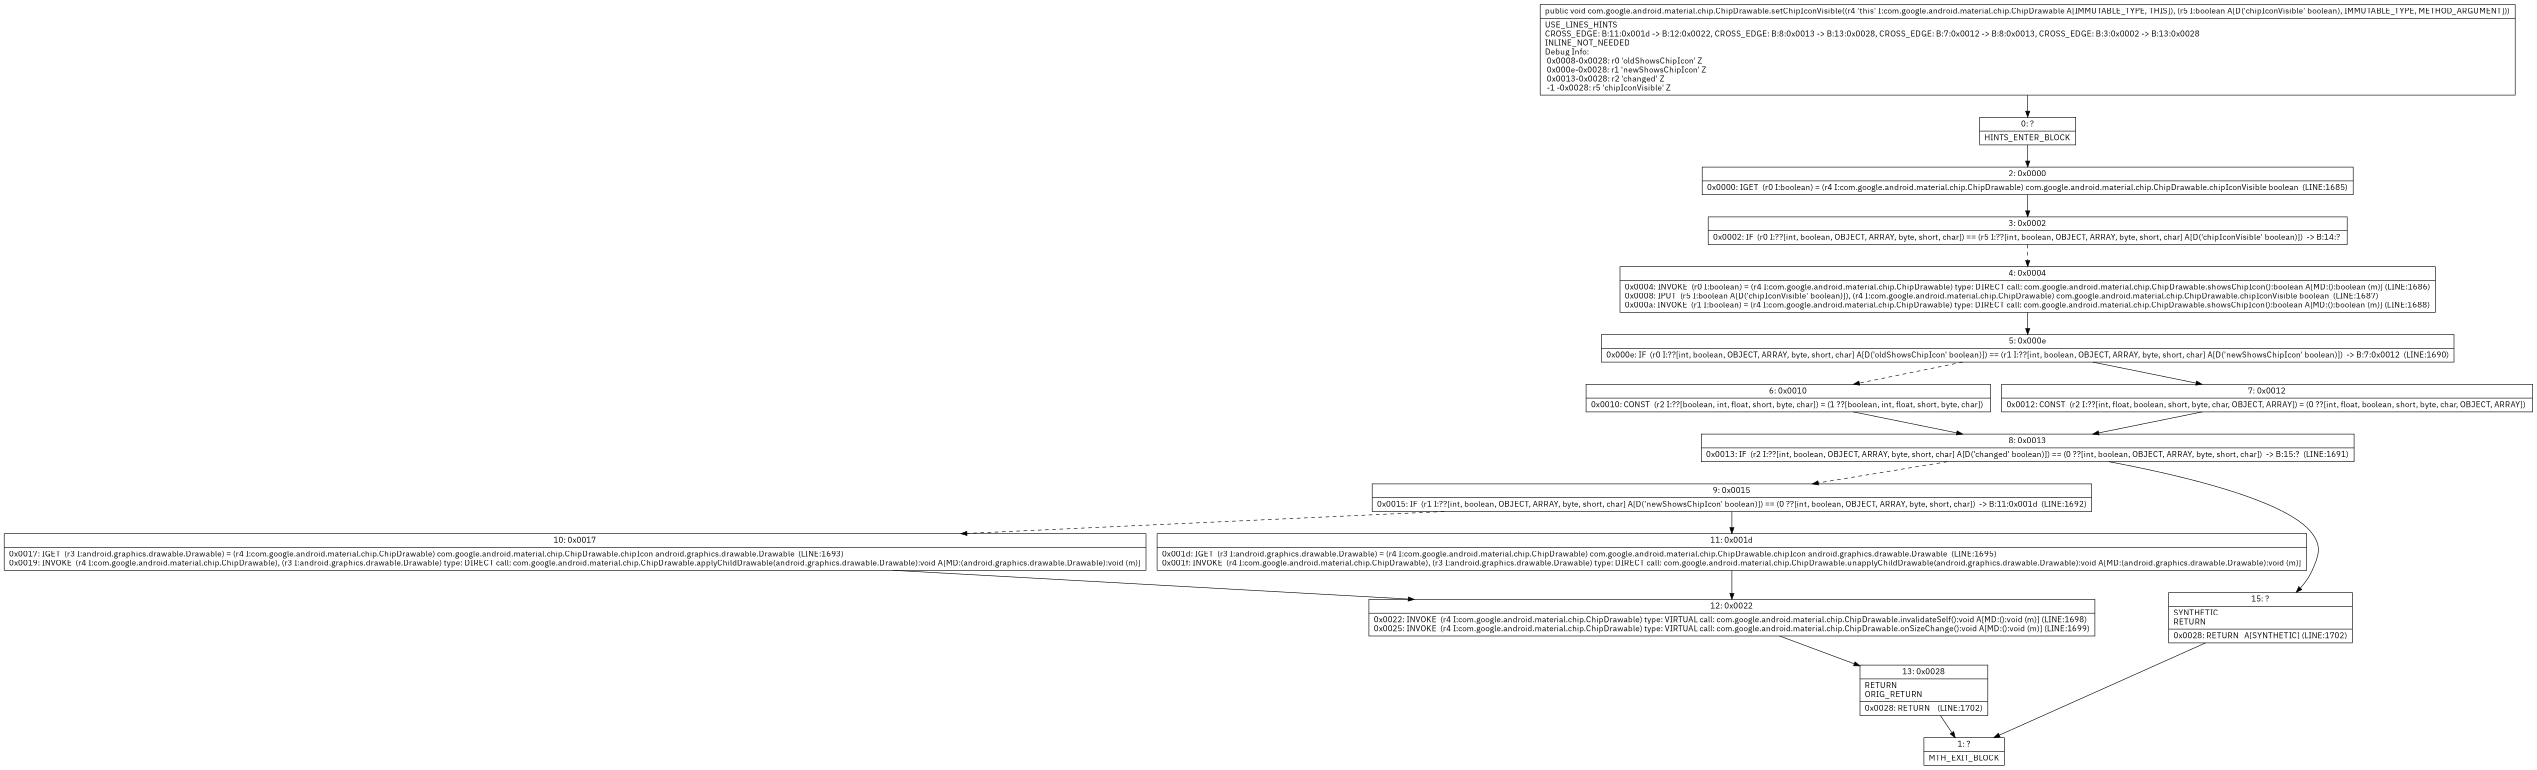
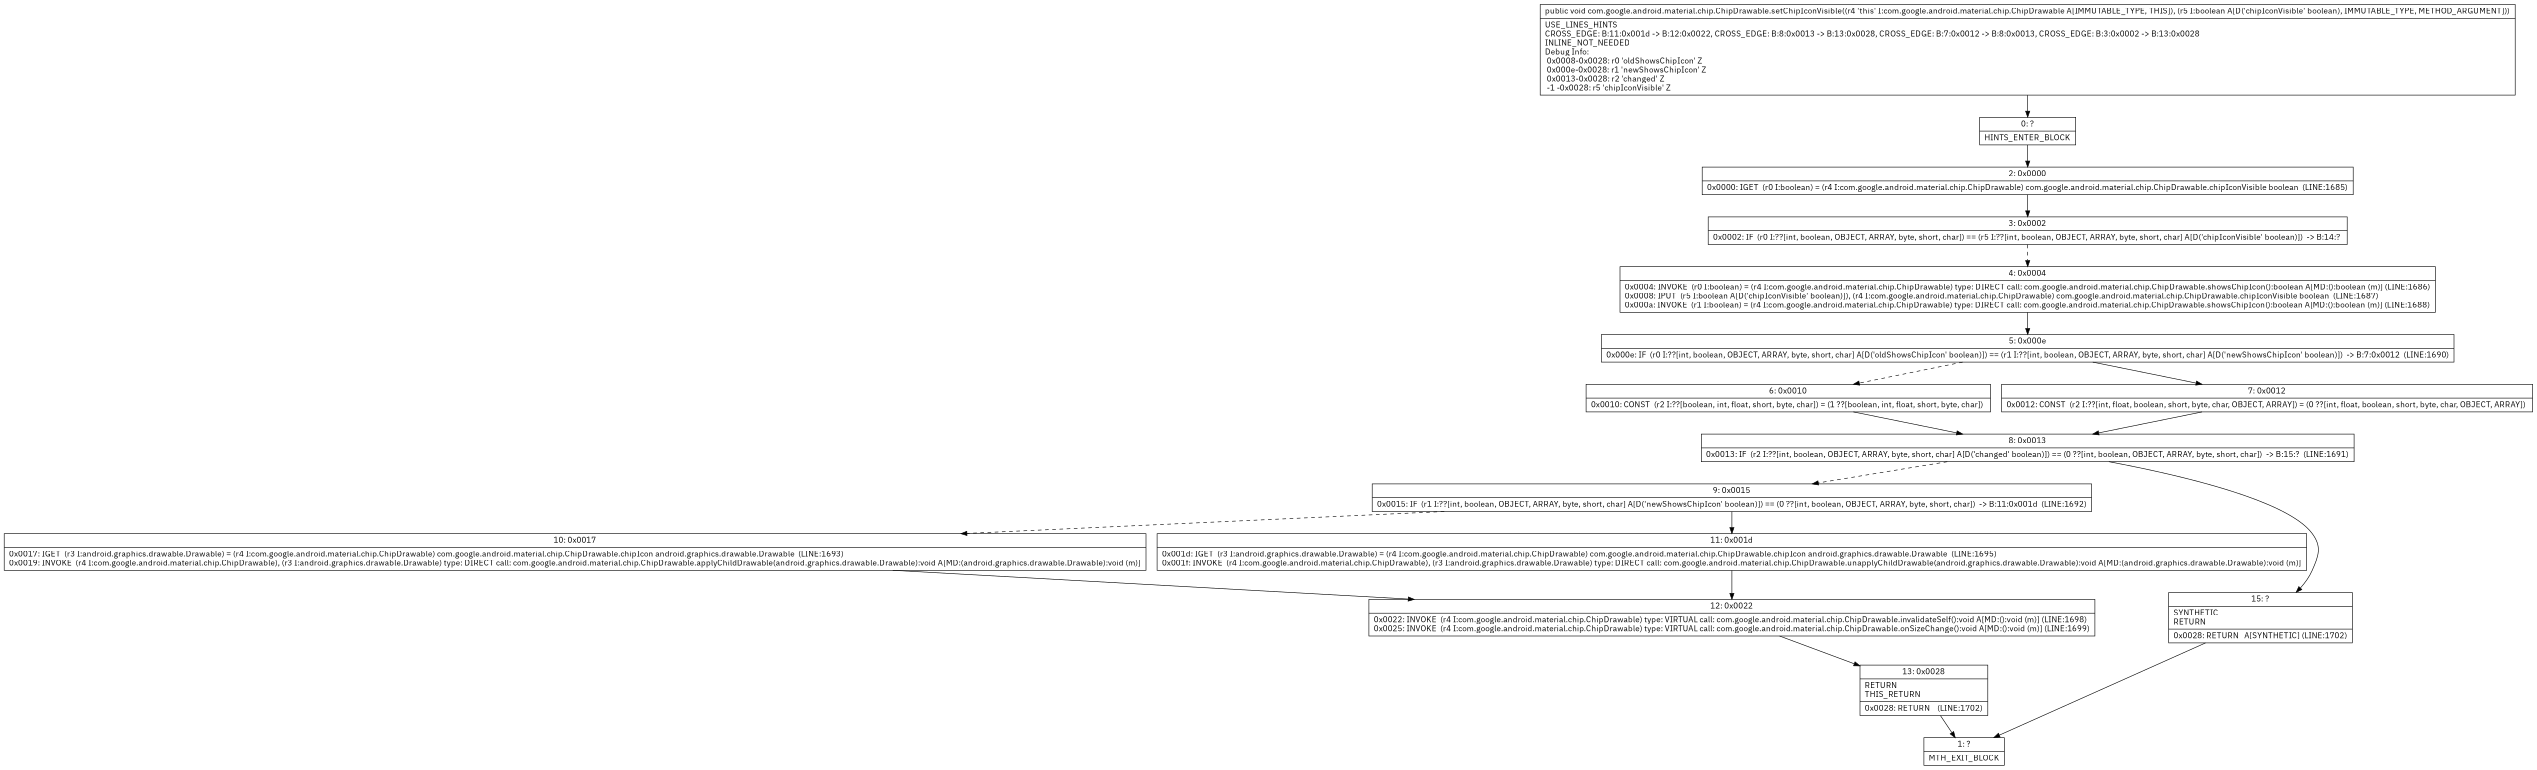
(1894, 695) -> (1893, 695)
